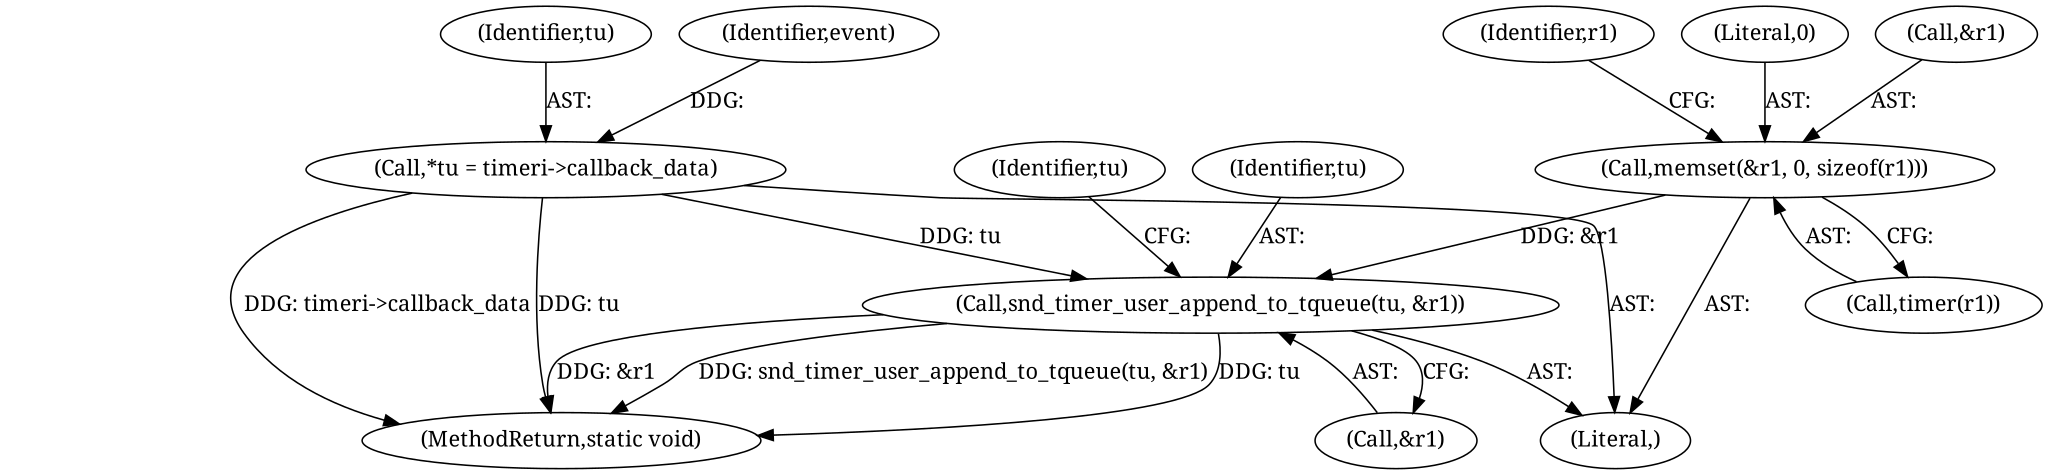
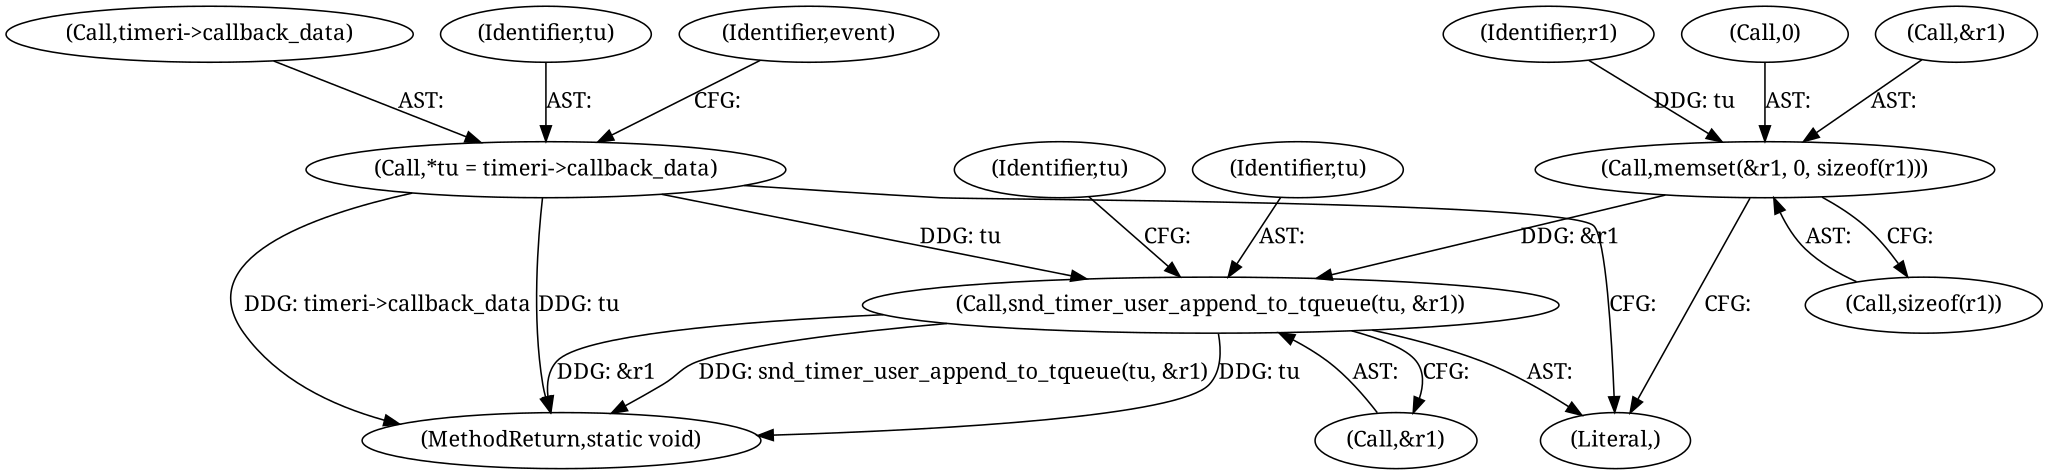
none -> (210, 34)
(1765, 34) -> (1765, 34)
(720, 102) -> (720, 102)
(1695, 102) -> (1695, 102)
(1636, 305) -> (1636, 305)
(1731, 305) -> (1731, 305)
(1924, 305) -> (1924, 305)
